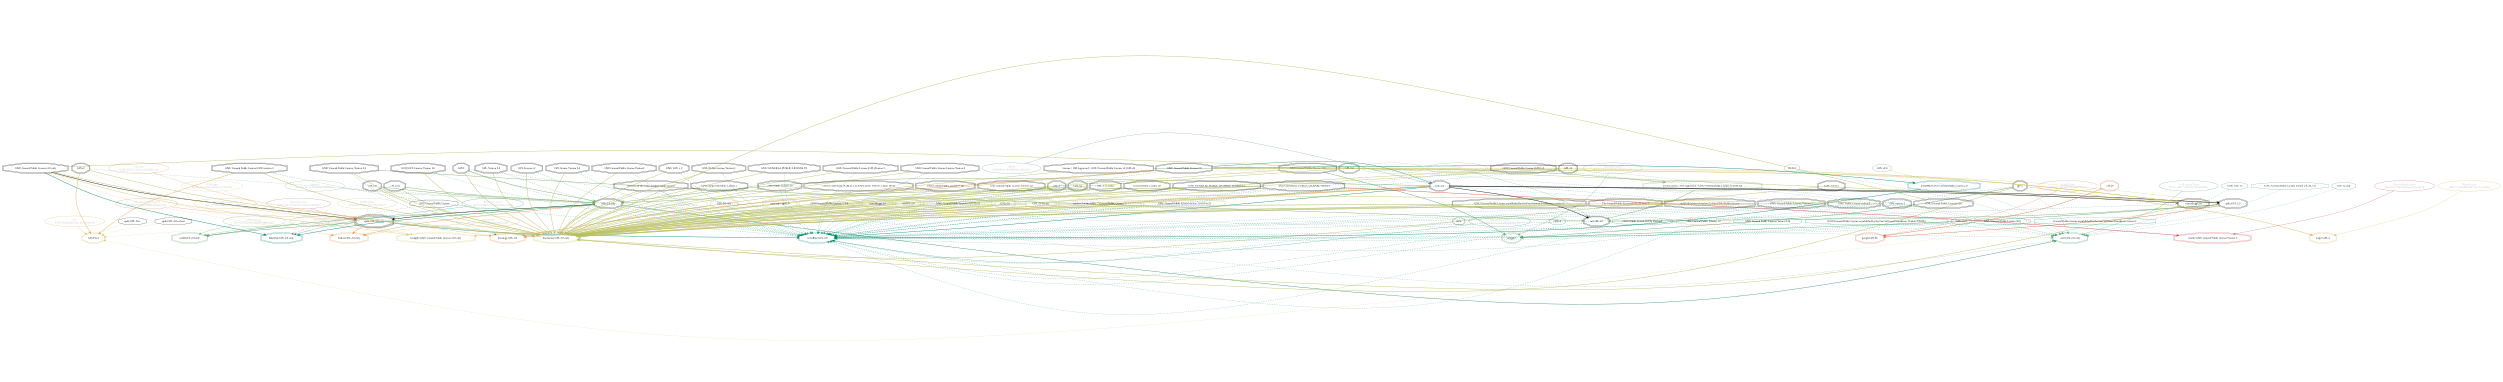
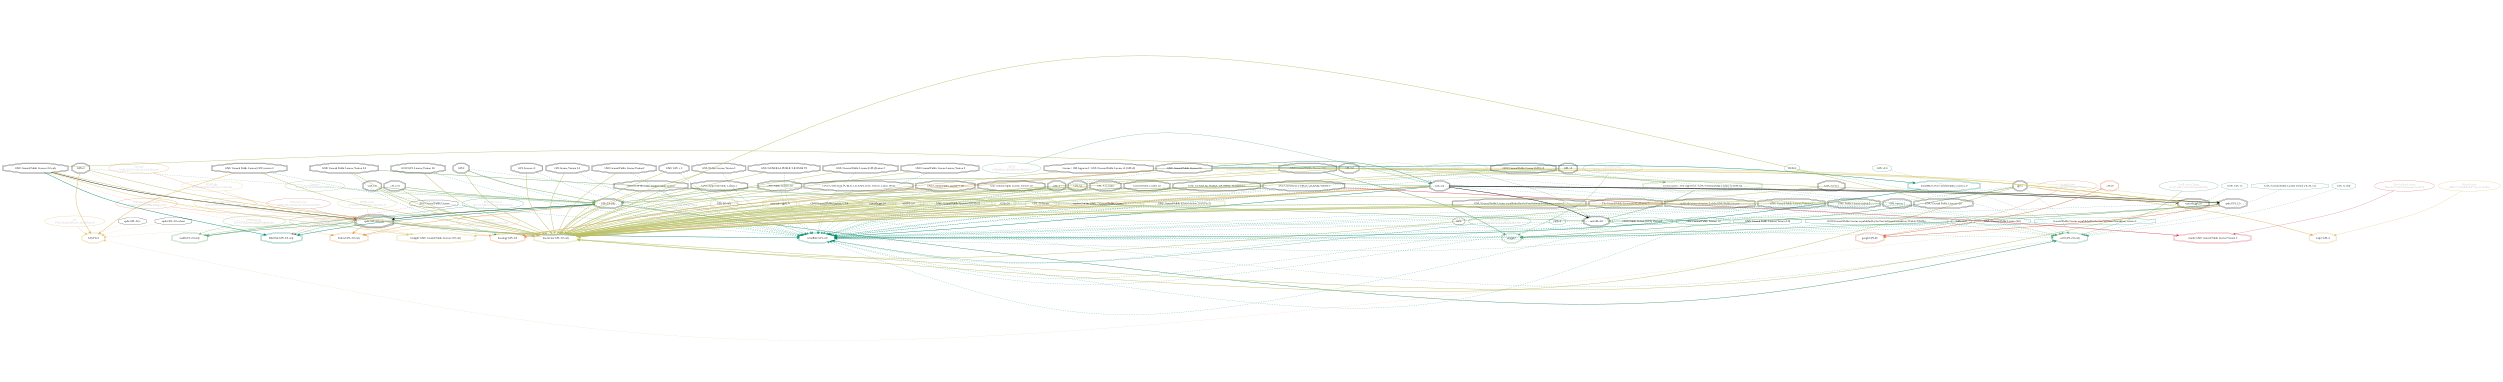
(491, 168) -> none
(1703, 221) -> (1703, 221)
